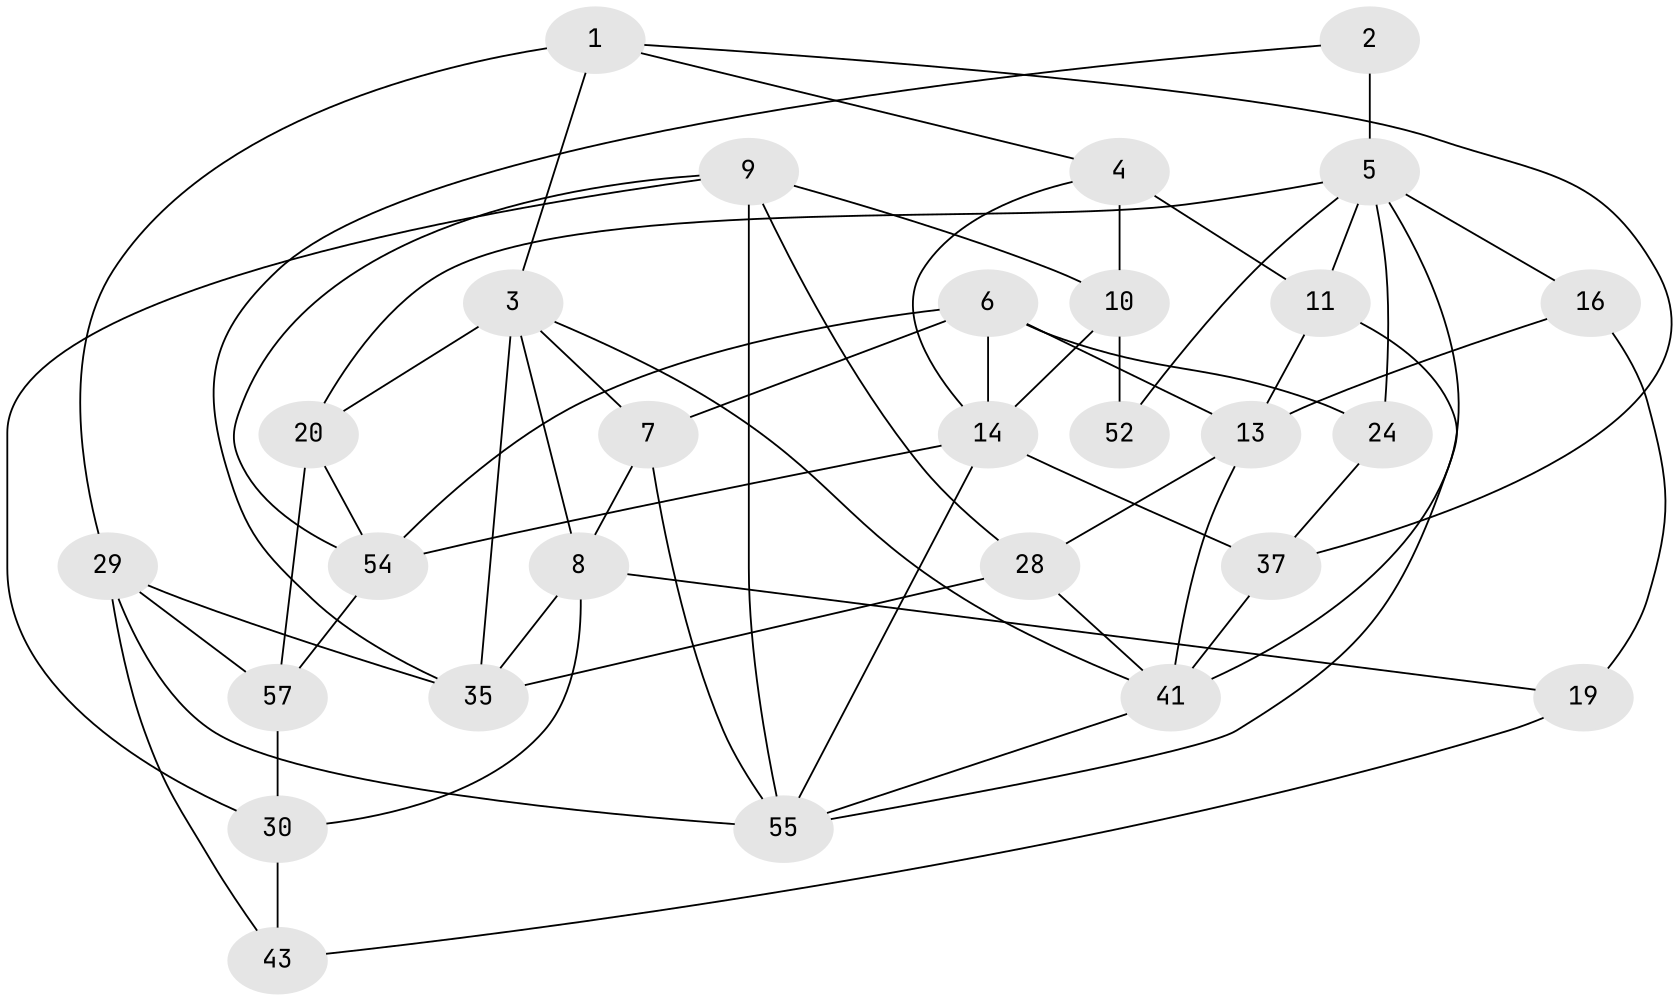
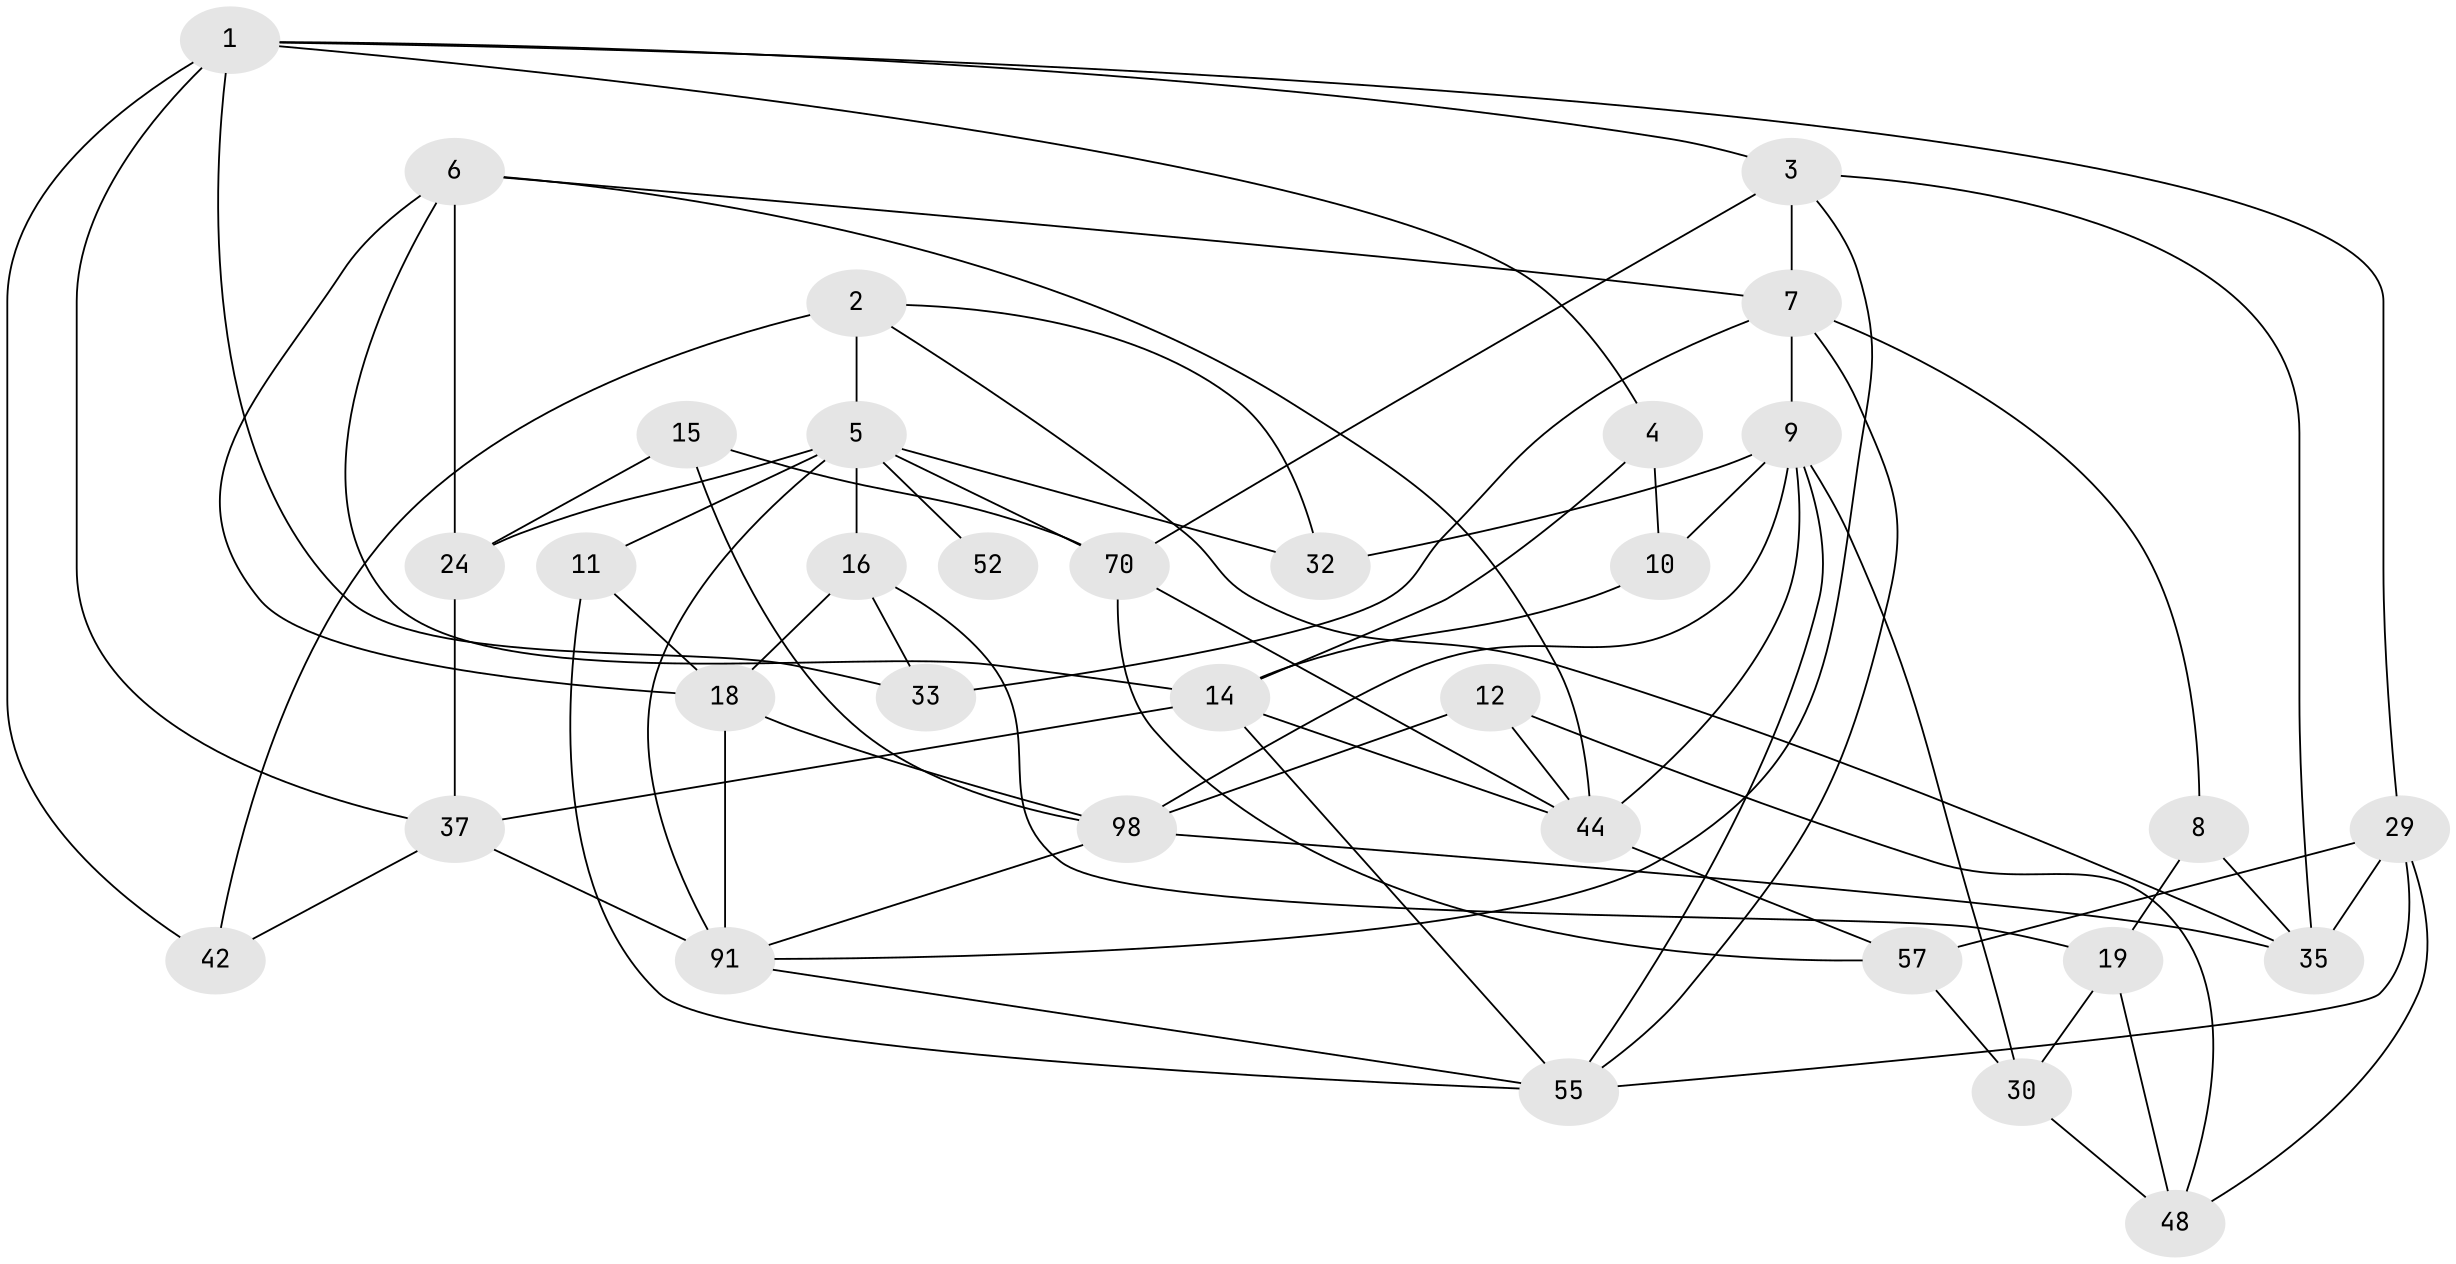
(1220, 238) -> none
none -> (1792, 369)
(1120, 382) -> none
(309, 435) -> (1120, 566)
none -> (687, 435)
(1251, 435) -> (725, 698)
(547, 440) -> none
(378, 566) -> (1591, 829)
(1030, 566) -> (1127, 829)
none -> (1320, 566)
none -> (926, 698)
(1171, 698) -> (725, 961)
none -> (1490, 698)
(505, 764) -> (2067, 1026)
none -> (216, 961)
(278, 961) -> (2175, 1224)
